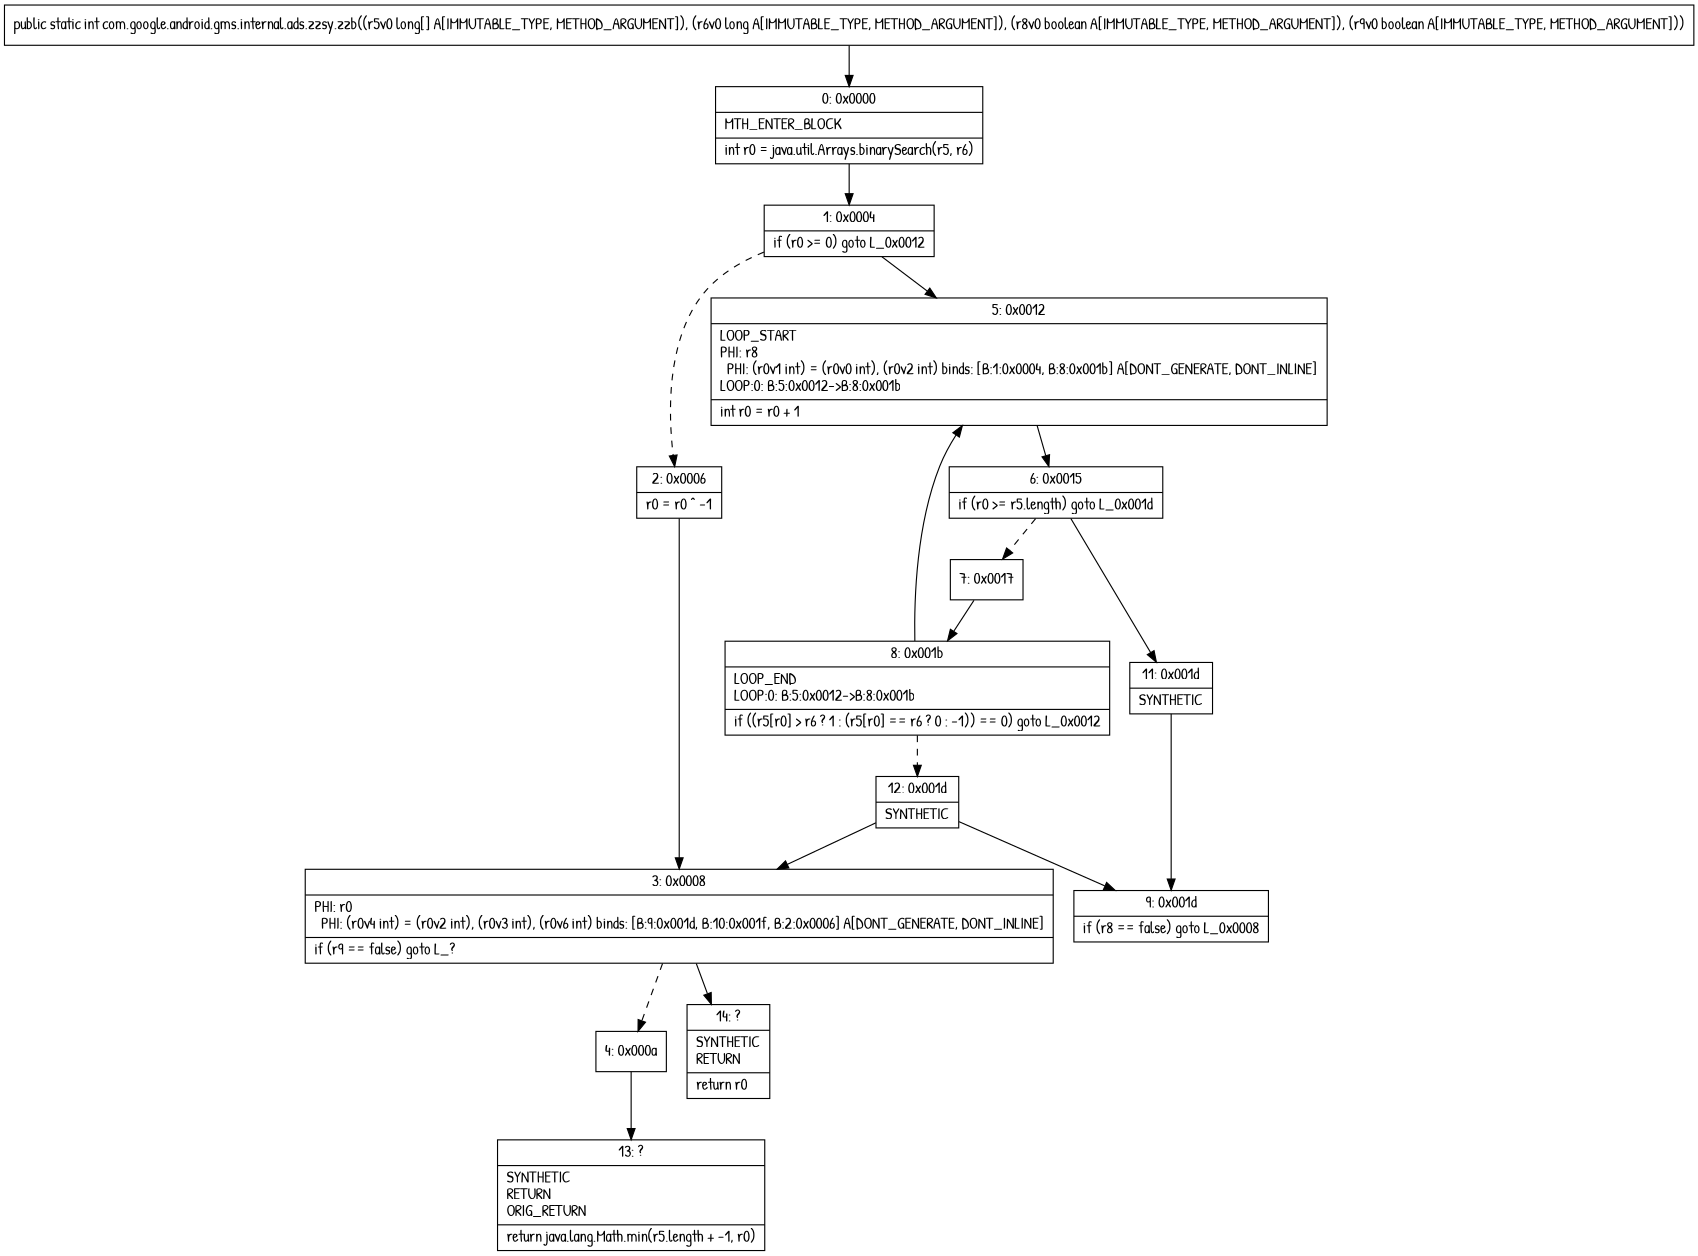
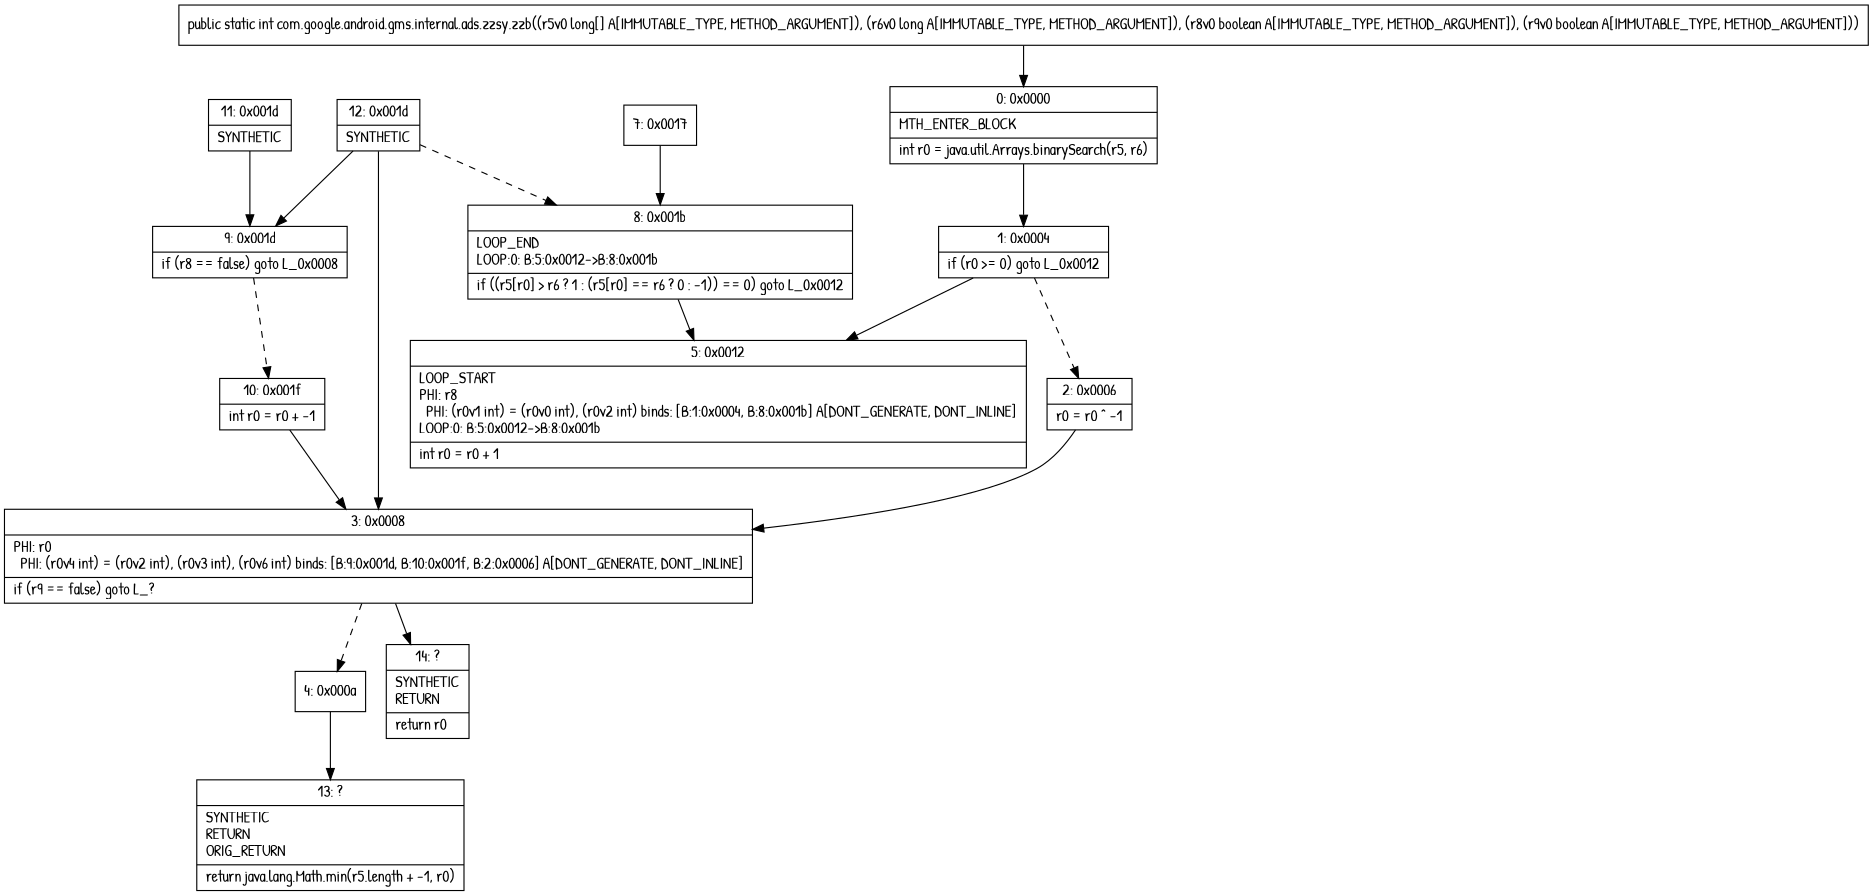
none -> (272, 404)
(1056, 493) -> none
(917, 750) -> (483, 173)
